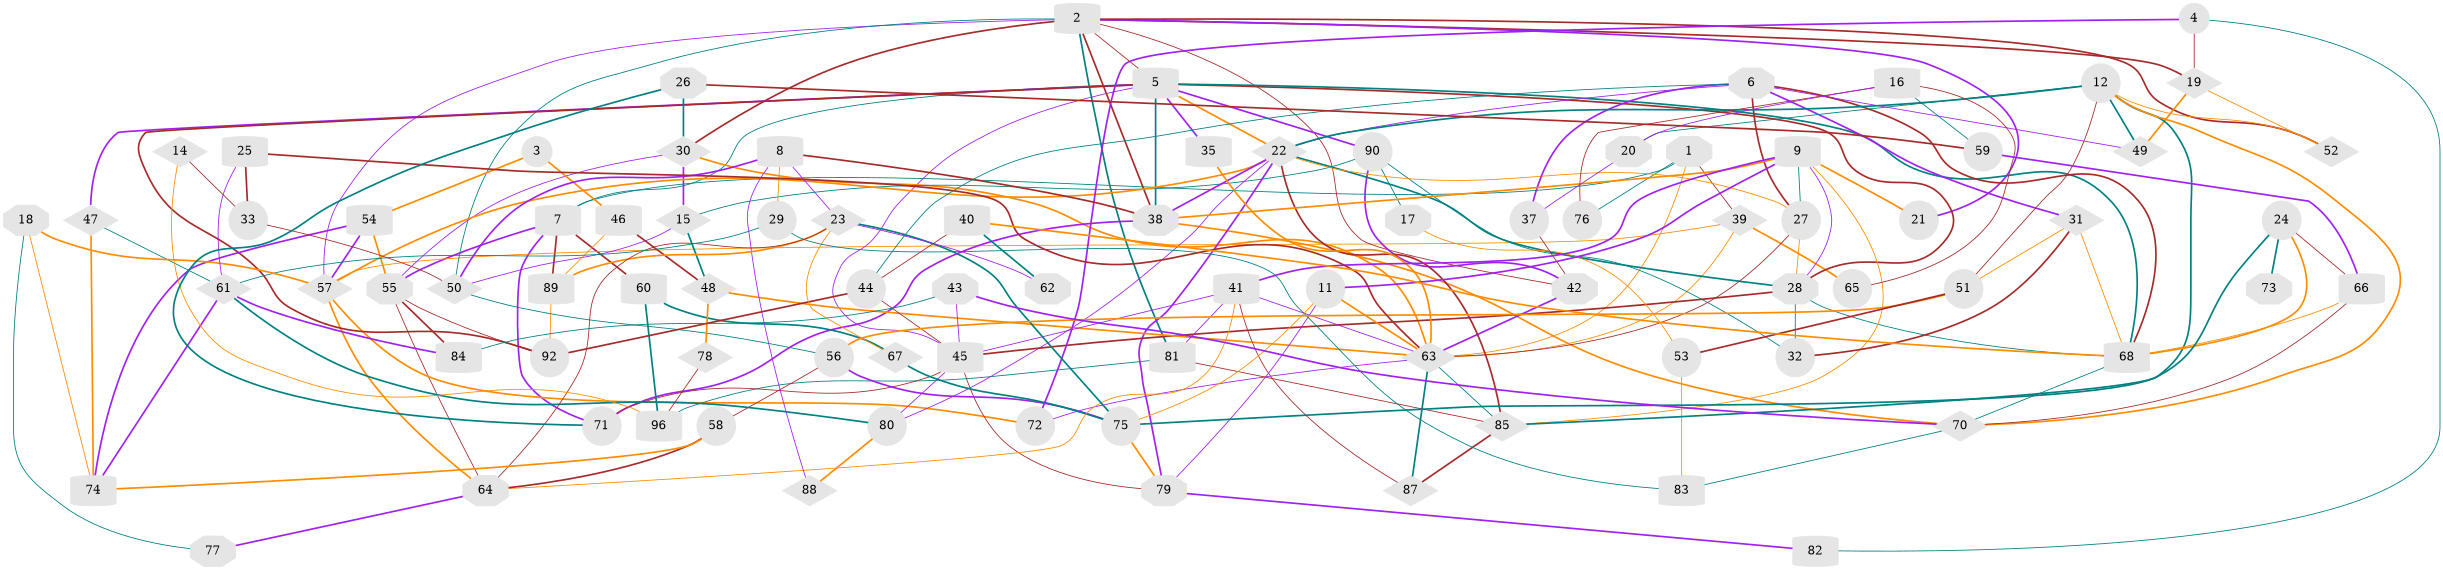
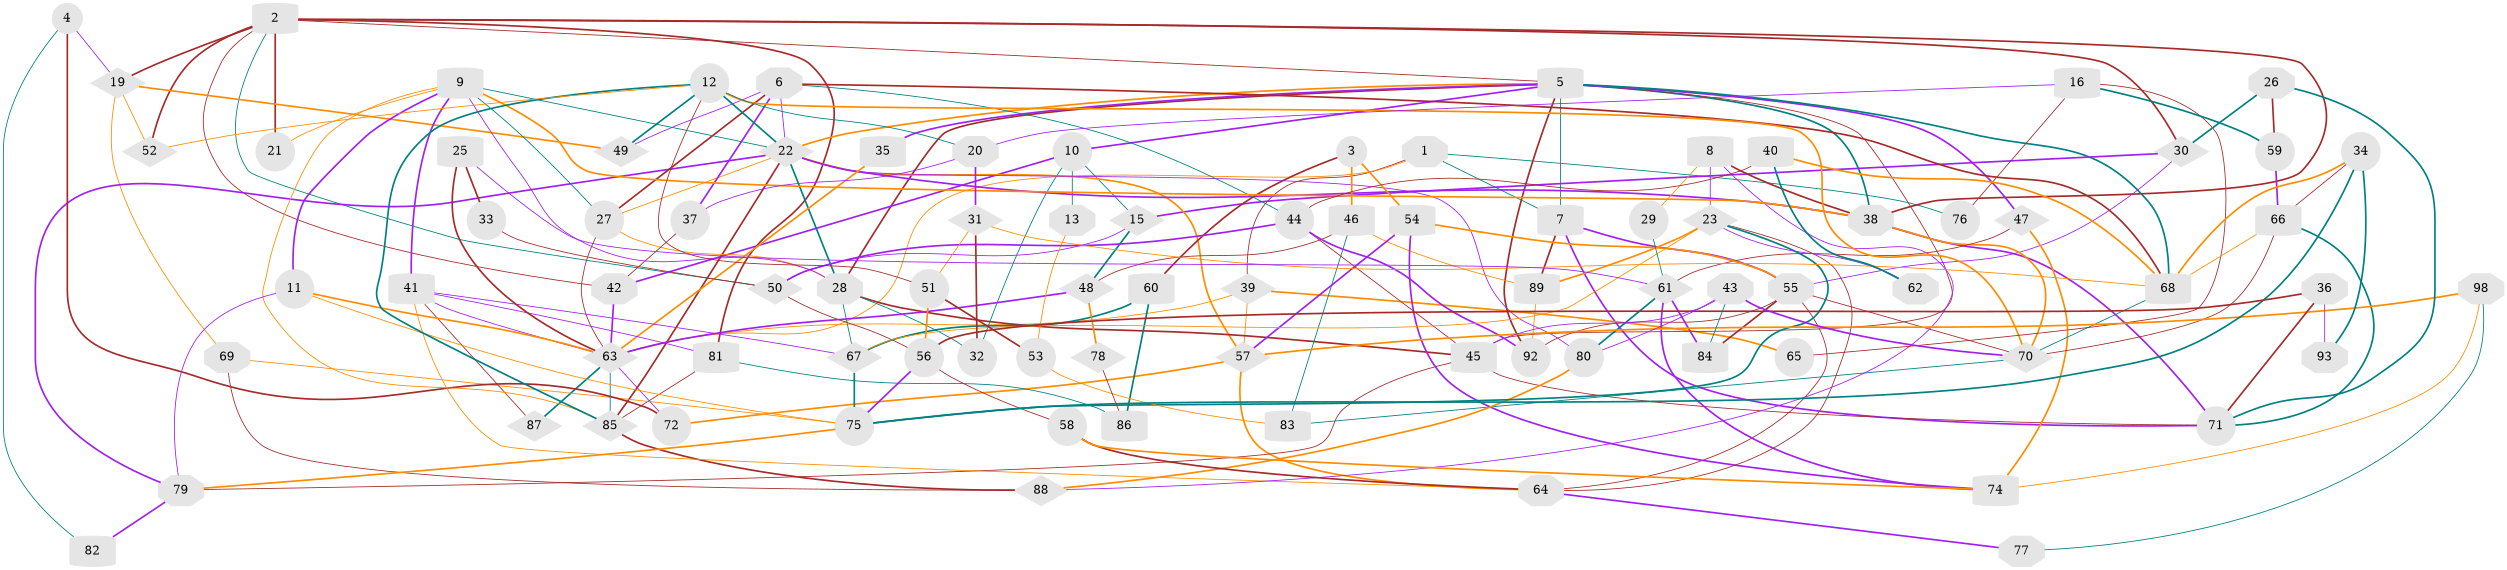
(1438, 35) -> (216, 382)
(1743, 42) -> (275, 83)
(634, 46) -> none
(2194, 51) -> (93, 51)
none -> (625, 118)
(1948, 124) -> (2181, 110)
(180, 152) -> none
(1373, 152) -> (1072, 152)
(590, 179) -> (1029, 245)
(1962, 184) -> (975, 186)
(1862, 187) -> (363, 111)
(1113, 199) -> (777, 51)
(899, 203) -> (1915, 320)
(1067, 216) -> none
(26, 220) -> (2481, 289)
(1408, 220) -> (1072, 220)
(2282, 220) -> (2361, 152)
(155, 253) -> (1776, 255)
(601, 255) -> (1230, 213)
(672, 261) -> (1227, 255)
(1260, 268) -> (1316, 336)
(2269, 289) -> (2325, 357)
none -> (2325, 289)
(1139, 313) -> (635, 321)
(743, 316) -> (1415, 283)
none -> (1886, 317)
(599, 321) -> (826, 315)
(1101, 330) -> (868, 317)
(1955, 340) -> (849, 330)
none -> (2367, 355)
none -> (227, 357)
(927, 389) -> (1659, 327)
(659, 426) -> (1124, 426)
(1456, 458) -> (836, 481)
